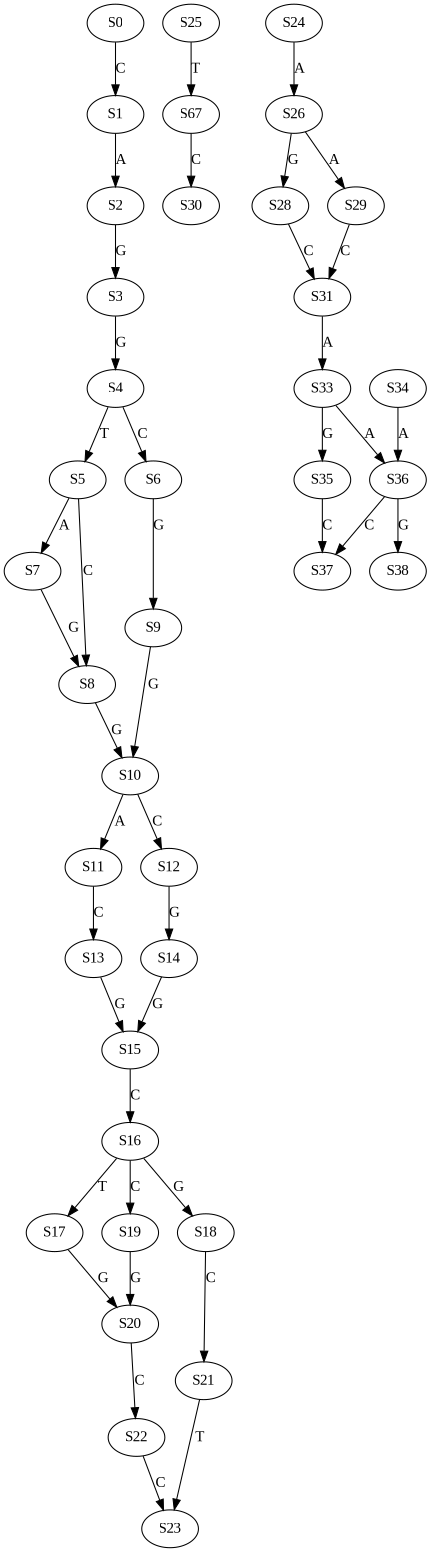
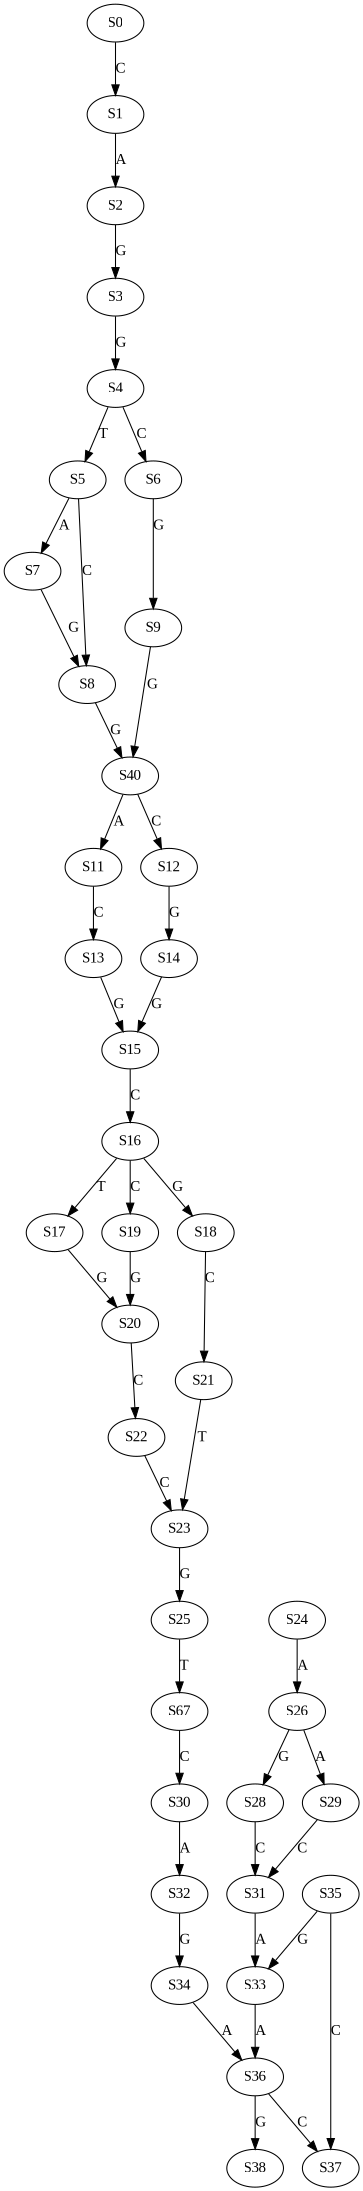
(322, 429) -> (296, 1936)
(130, 776) -> (130, 776)
none -> (180, 1569)
none -> (180, 1894)
